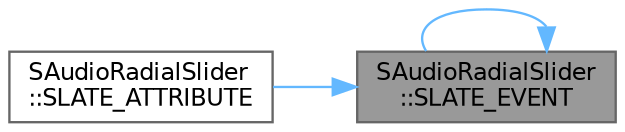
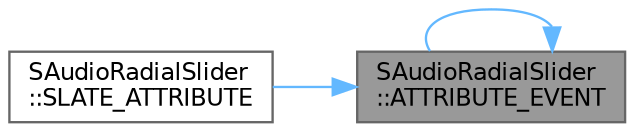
(486, 87) -> (491, 87)
